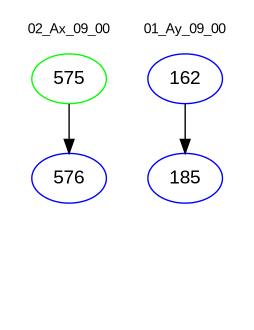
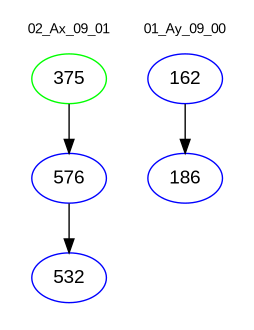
(69, 30) -> (69, 30)
(69, 79) -> (69, 79)
(185, 178) -> (185, 178)
none -> (69, 278)
